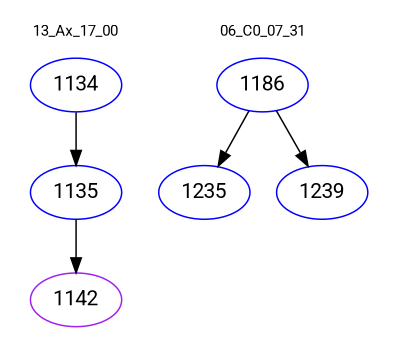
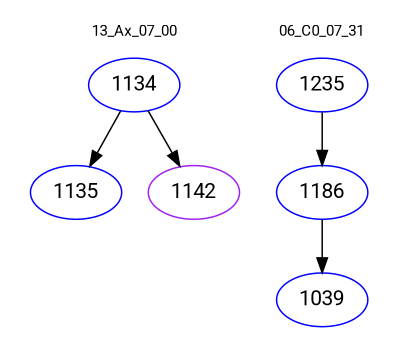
(76, 32) -> (135, 32)
(237, 132) -> (322, 131)
(322, 192) -> (322, 300)
(76, 239) -> (160, 132)
